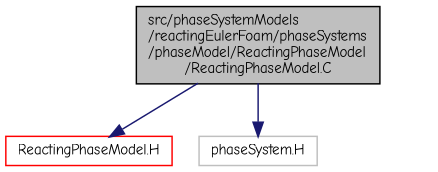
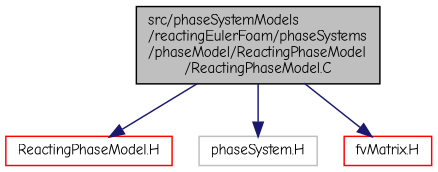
none -> (388, 151)
